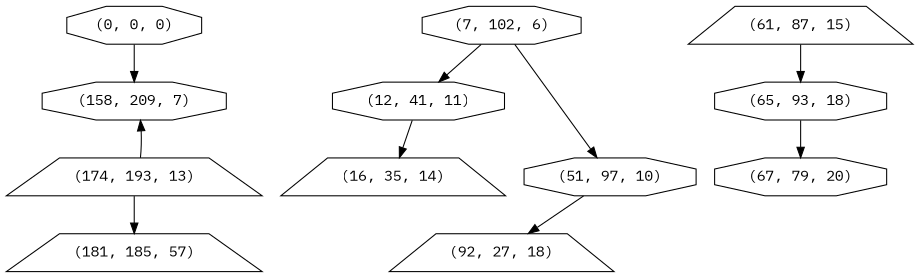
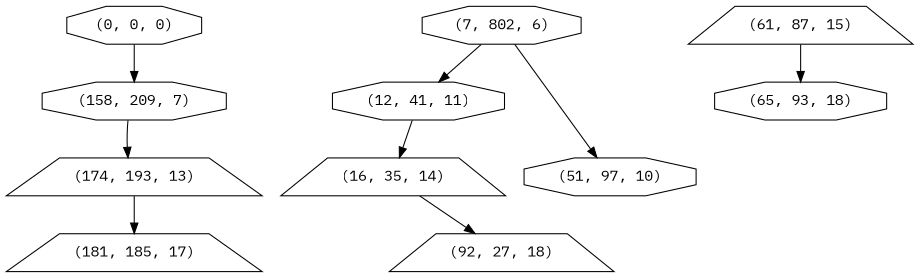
(502, 25) -> (502, 25)
(141, 144) -> (127, 134)
(801, 177) -> none
(560, 212) -> (443, 212)
(134, 253) -> (134, 253)
